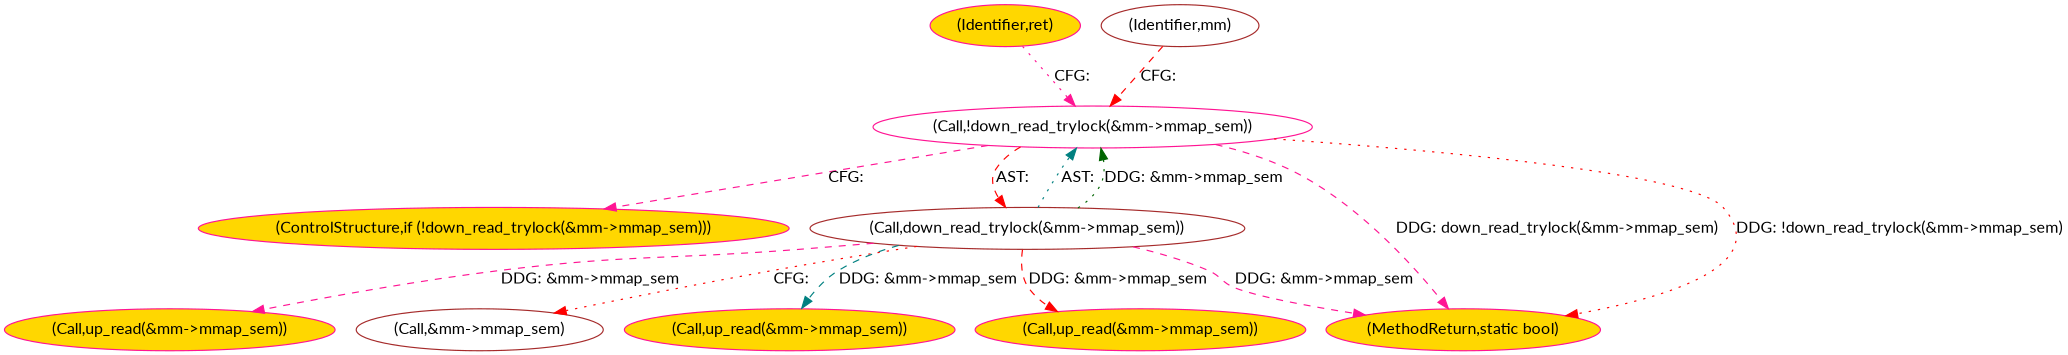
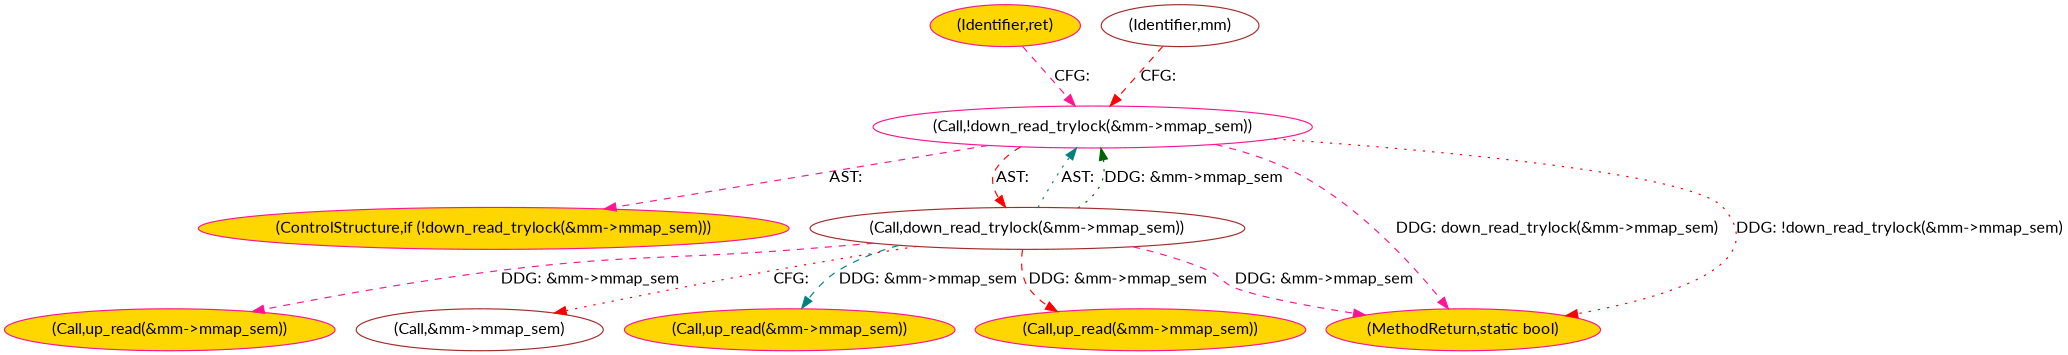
(1045, 72) -> (1045, 72)
(849, 178) -> (849, 178)
